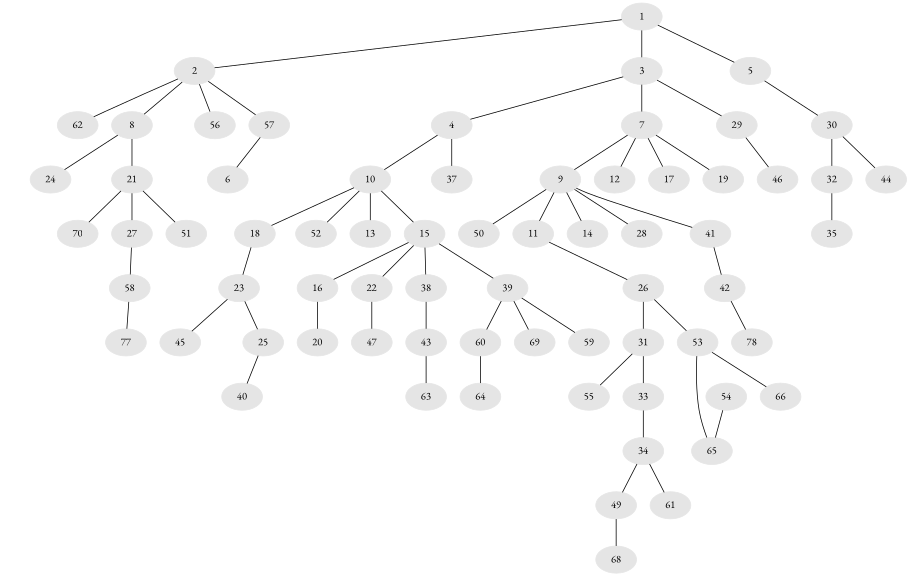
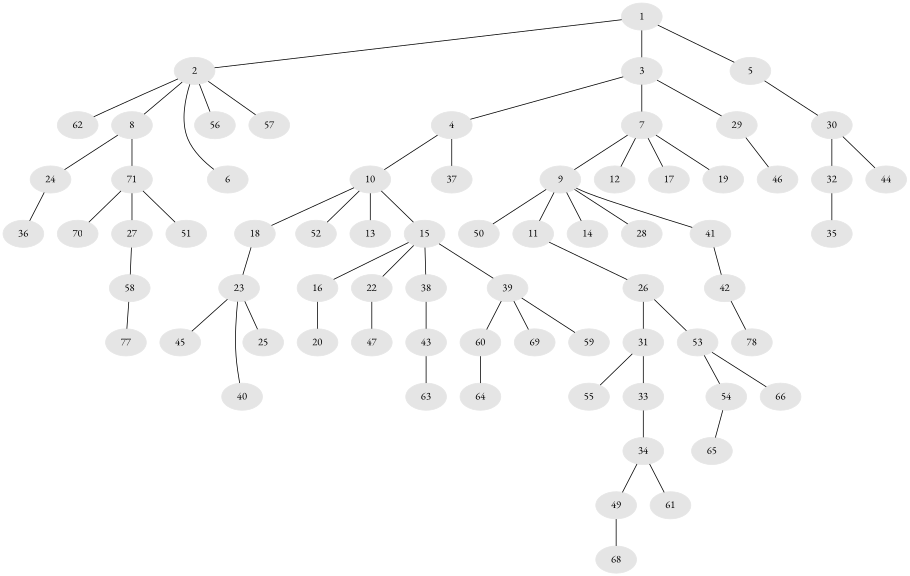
(248, 152) -> (186, 132)
(132, 179) -> (132, 179)
none -> (23, 234)
(253, 370) -> (236, 342)
(698, 397) -> (712, 370)
